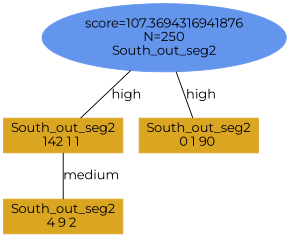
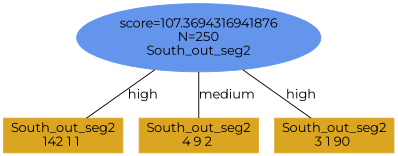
(199, 136) -> (334, 136)
(63, 176) -> (199, 95)
